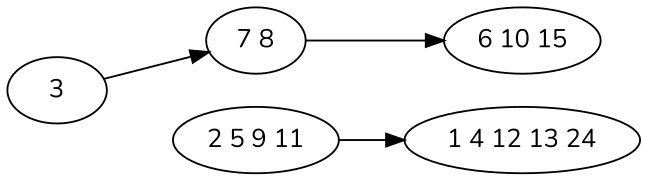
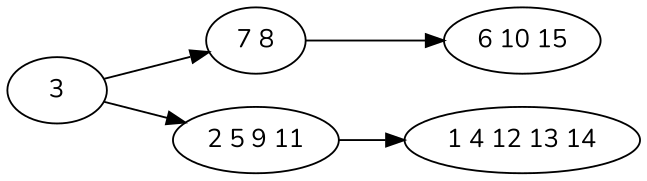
none -> (136, 110)
(522, 140) -> (522, 140)
